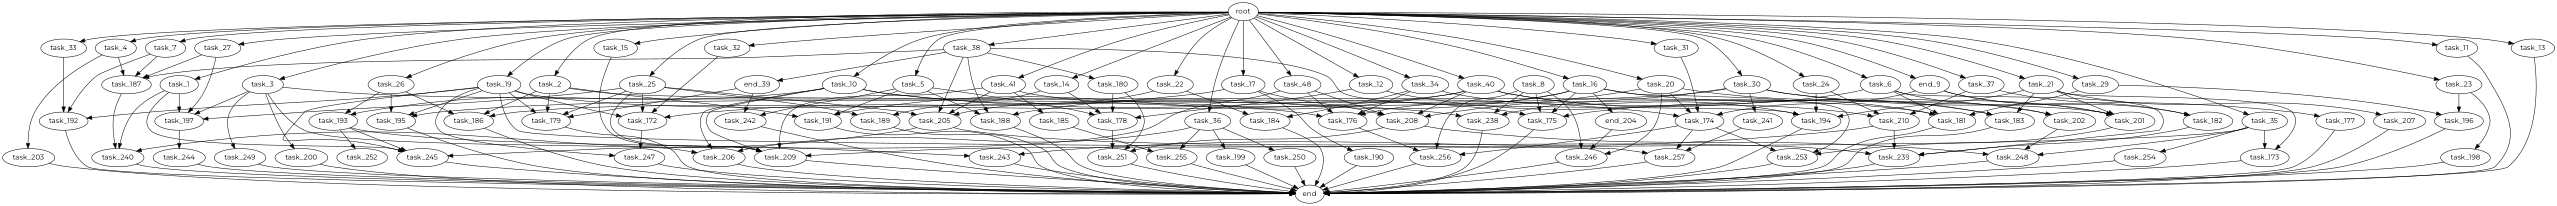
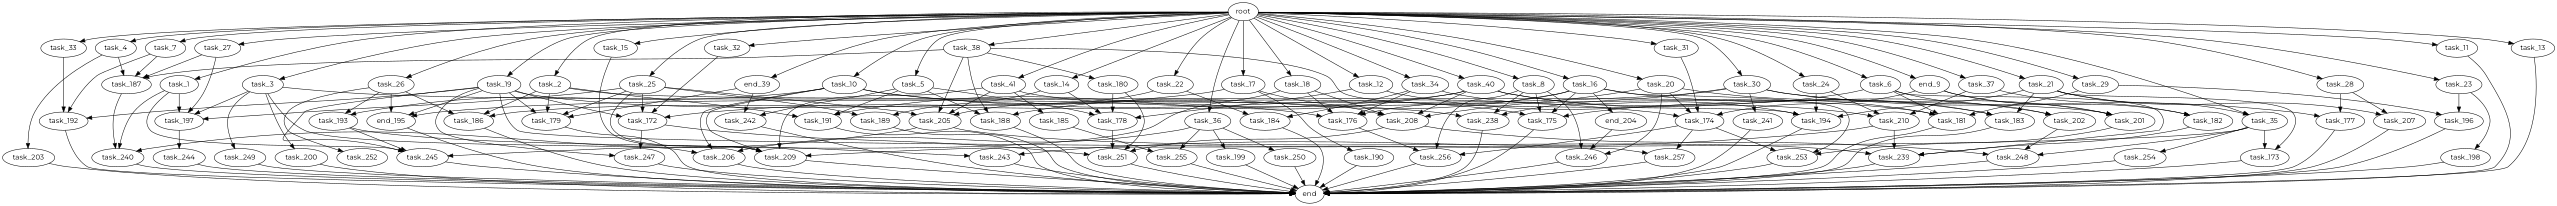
none -> (1387, 41)
(860, 67) -> (885, 39)
(1298, 85) -> (1298, 85)
none -> (2340, 85)
(2083, 102) -> (2150, 103)
(391, 121) -> (391, 121)
none -> (769, 135)
(346, 137) -> (292, 108)
(1720, 137) -> (1547, 188)
